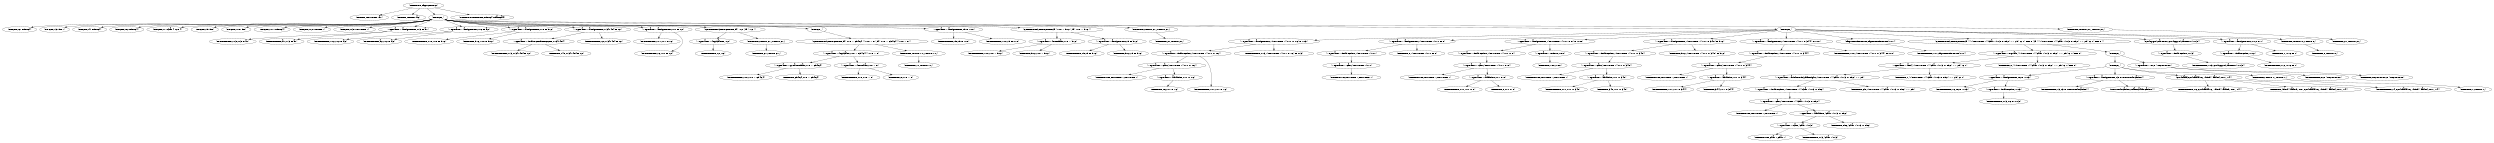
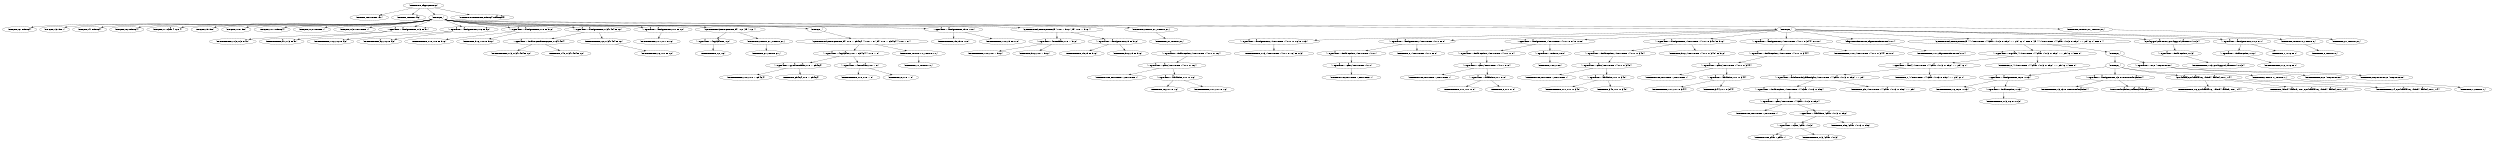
(683, 42) -> (630, 47)
(1233, 47) -> none
(1210, 68) -> (1192, 83)
